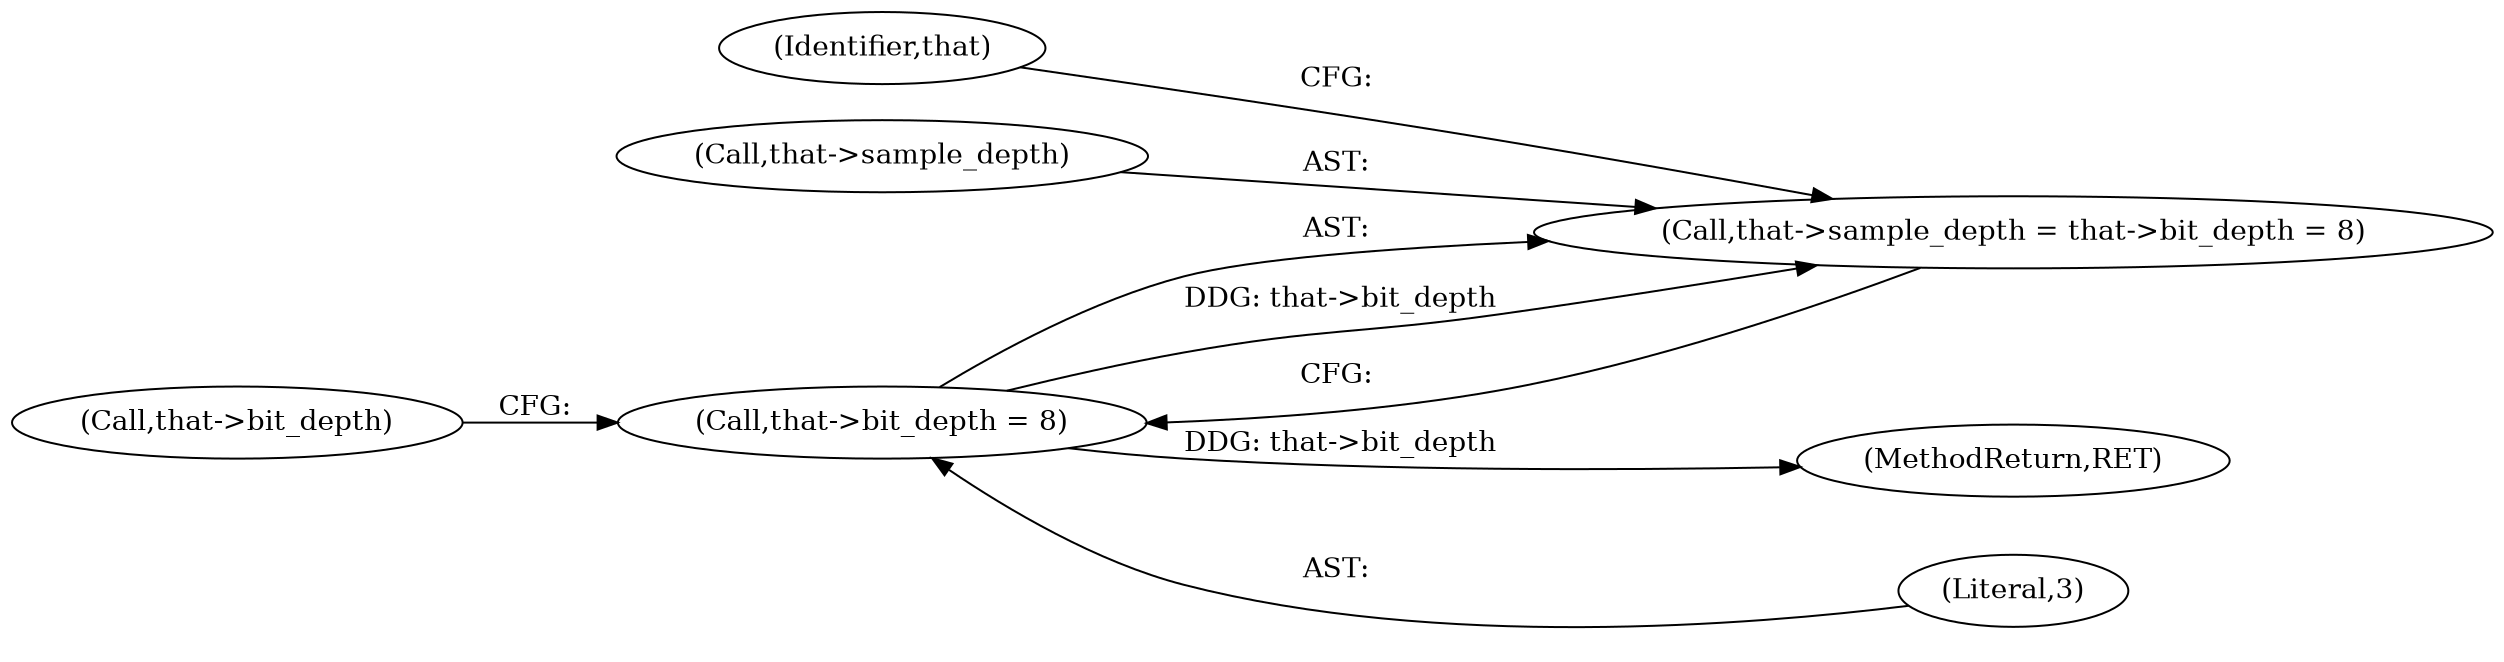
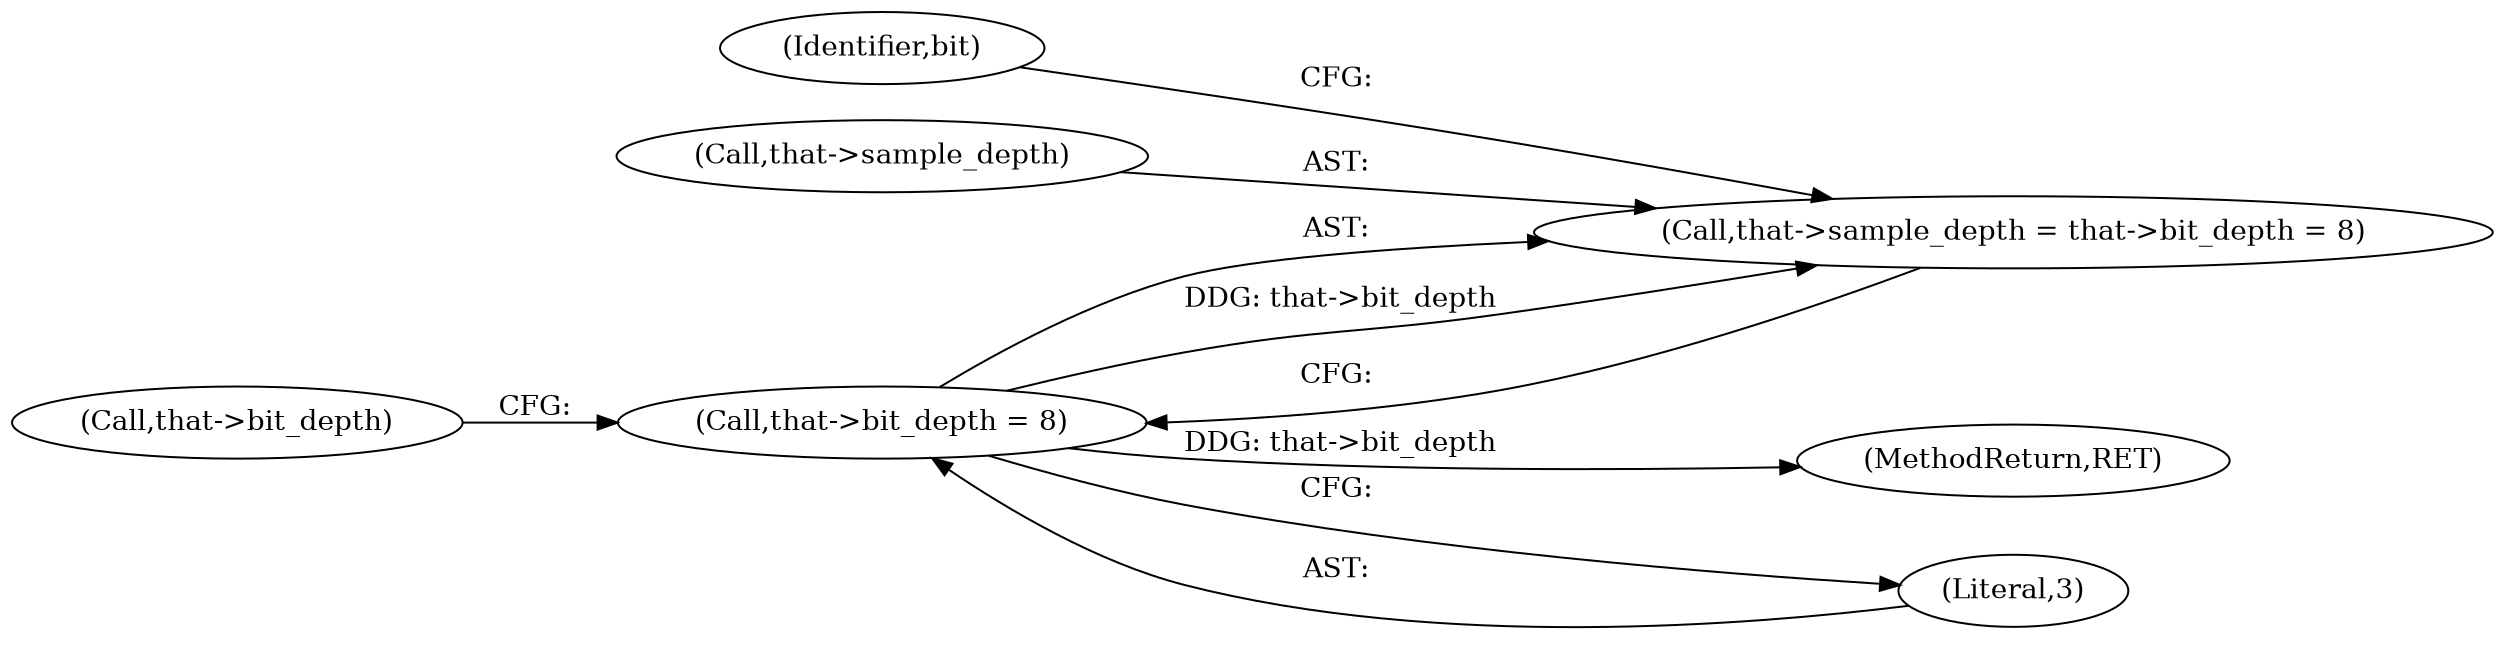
(882, 48) -> (882, 48)
none -> (1431, 542)
